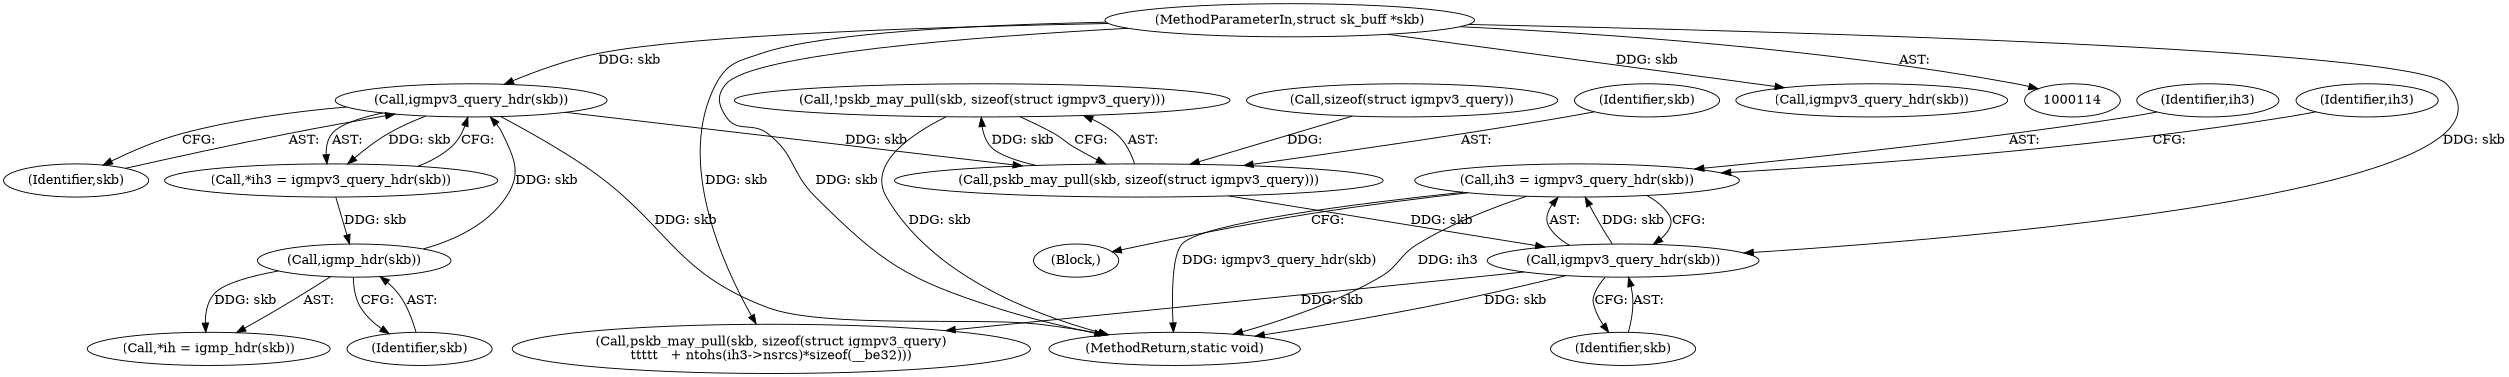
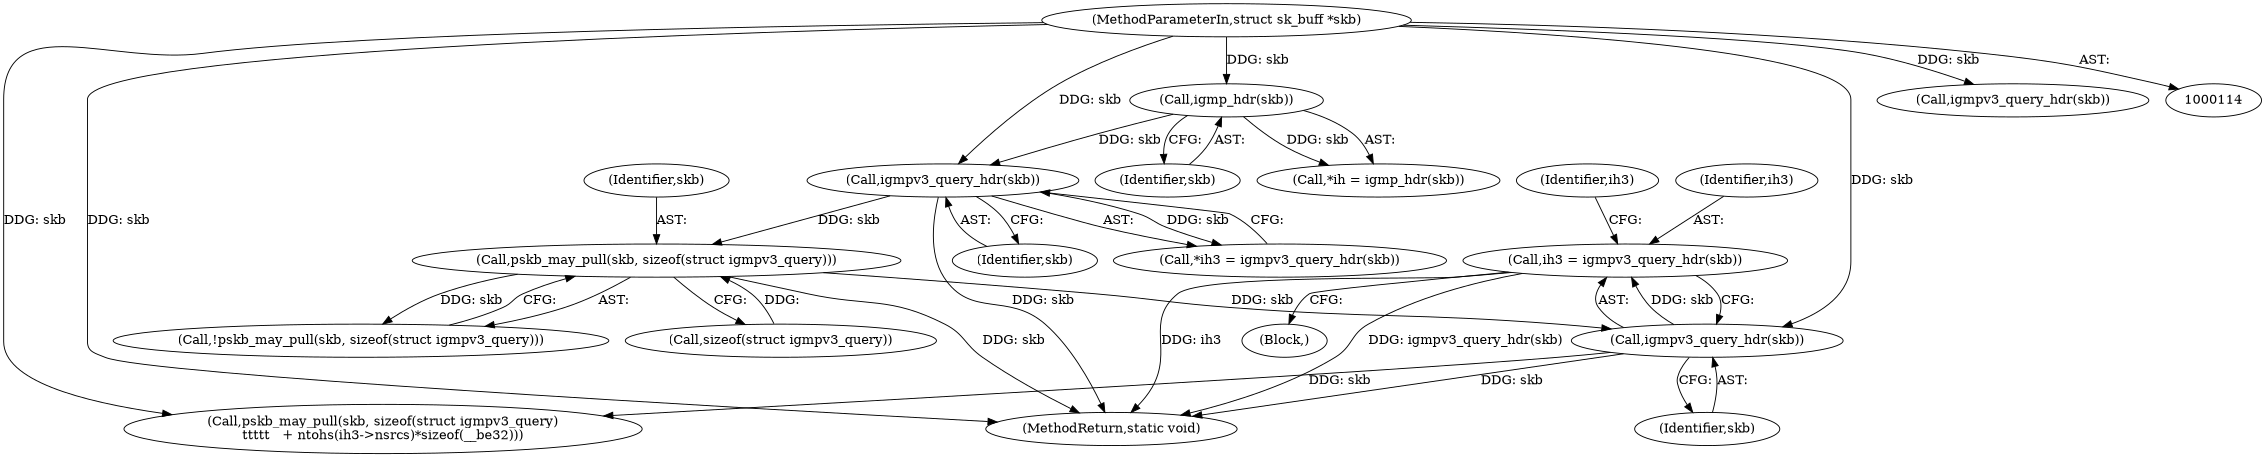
(341, 216) -> (1227, 56)
(934, 252) -> (912, 311)
none -> (704, 301)
